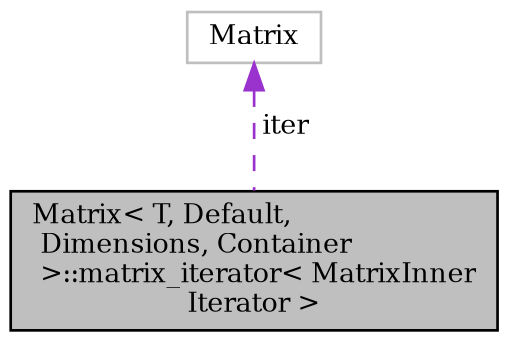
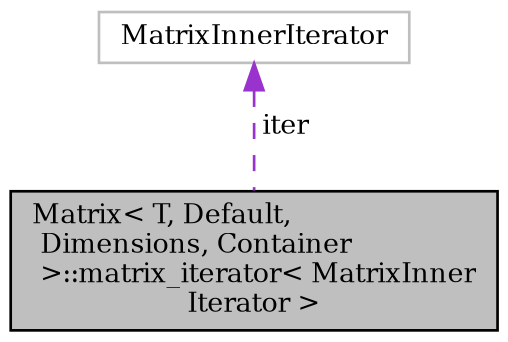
(254, 37) -> (254, 37)
